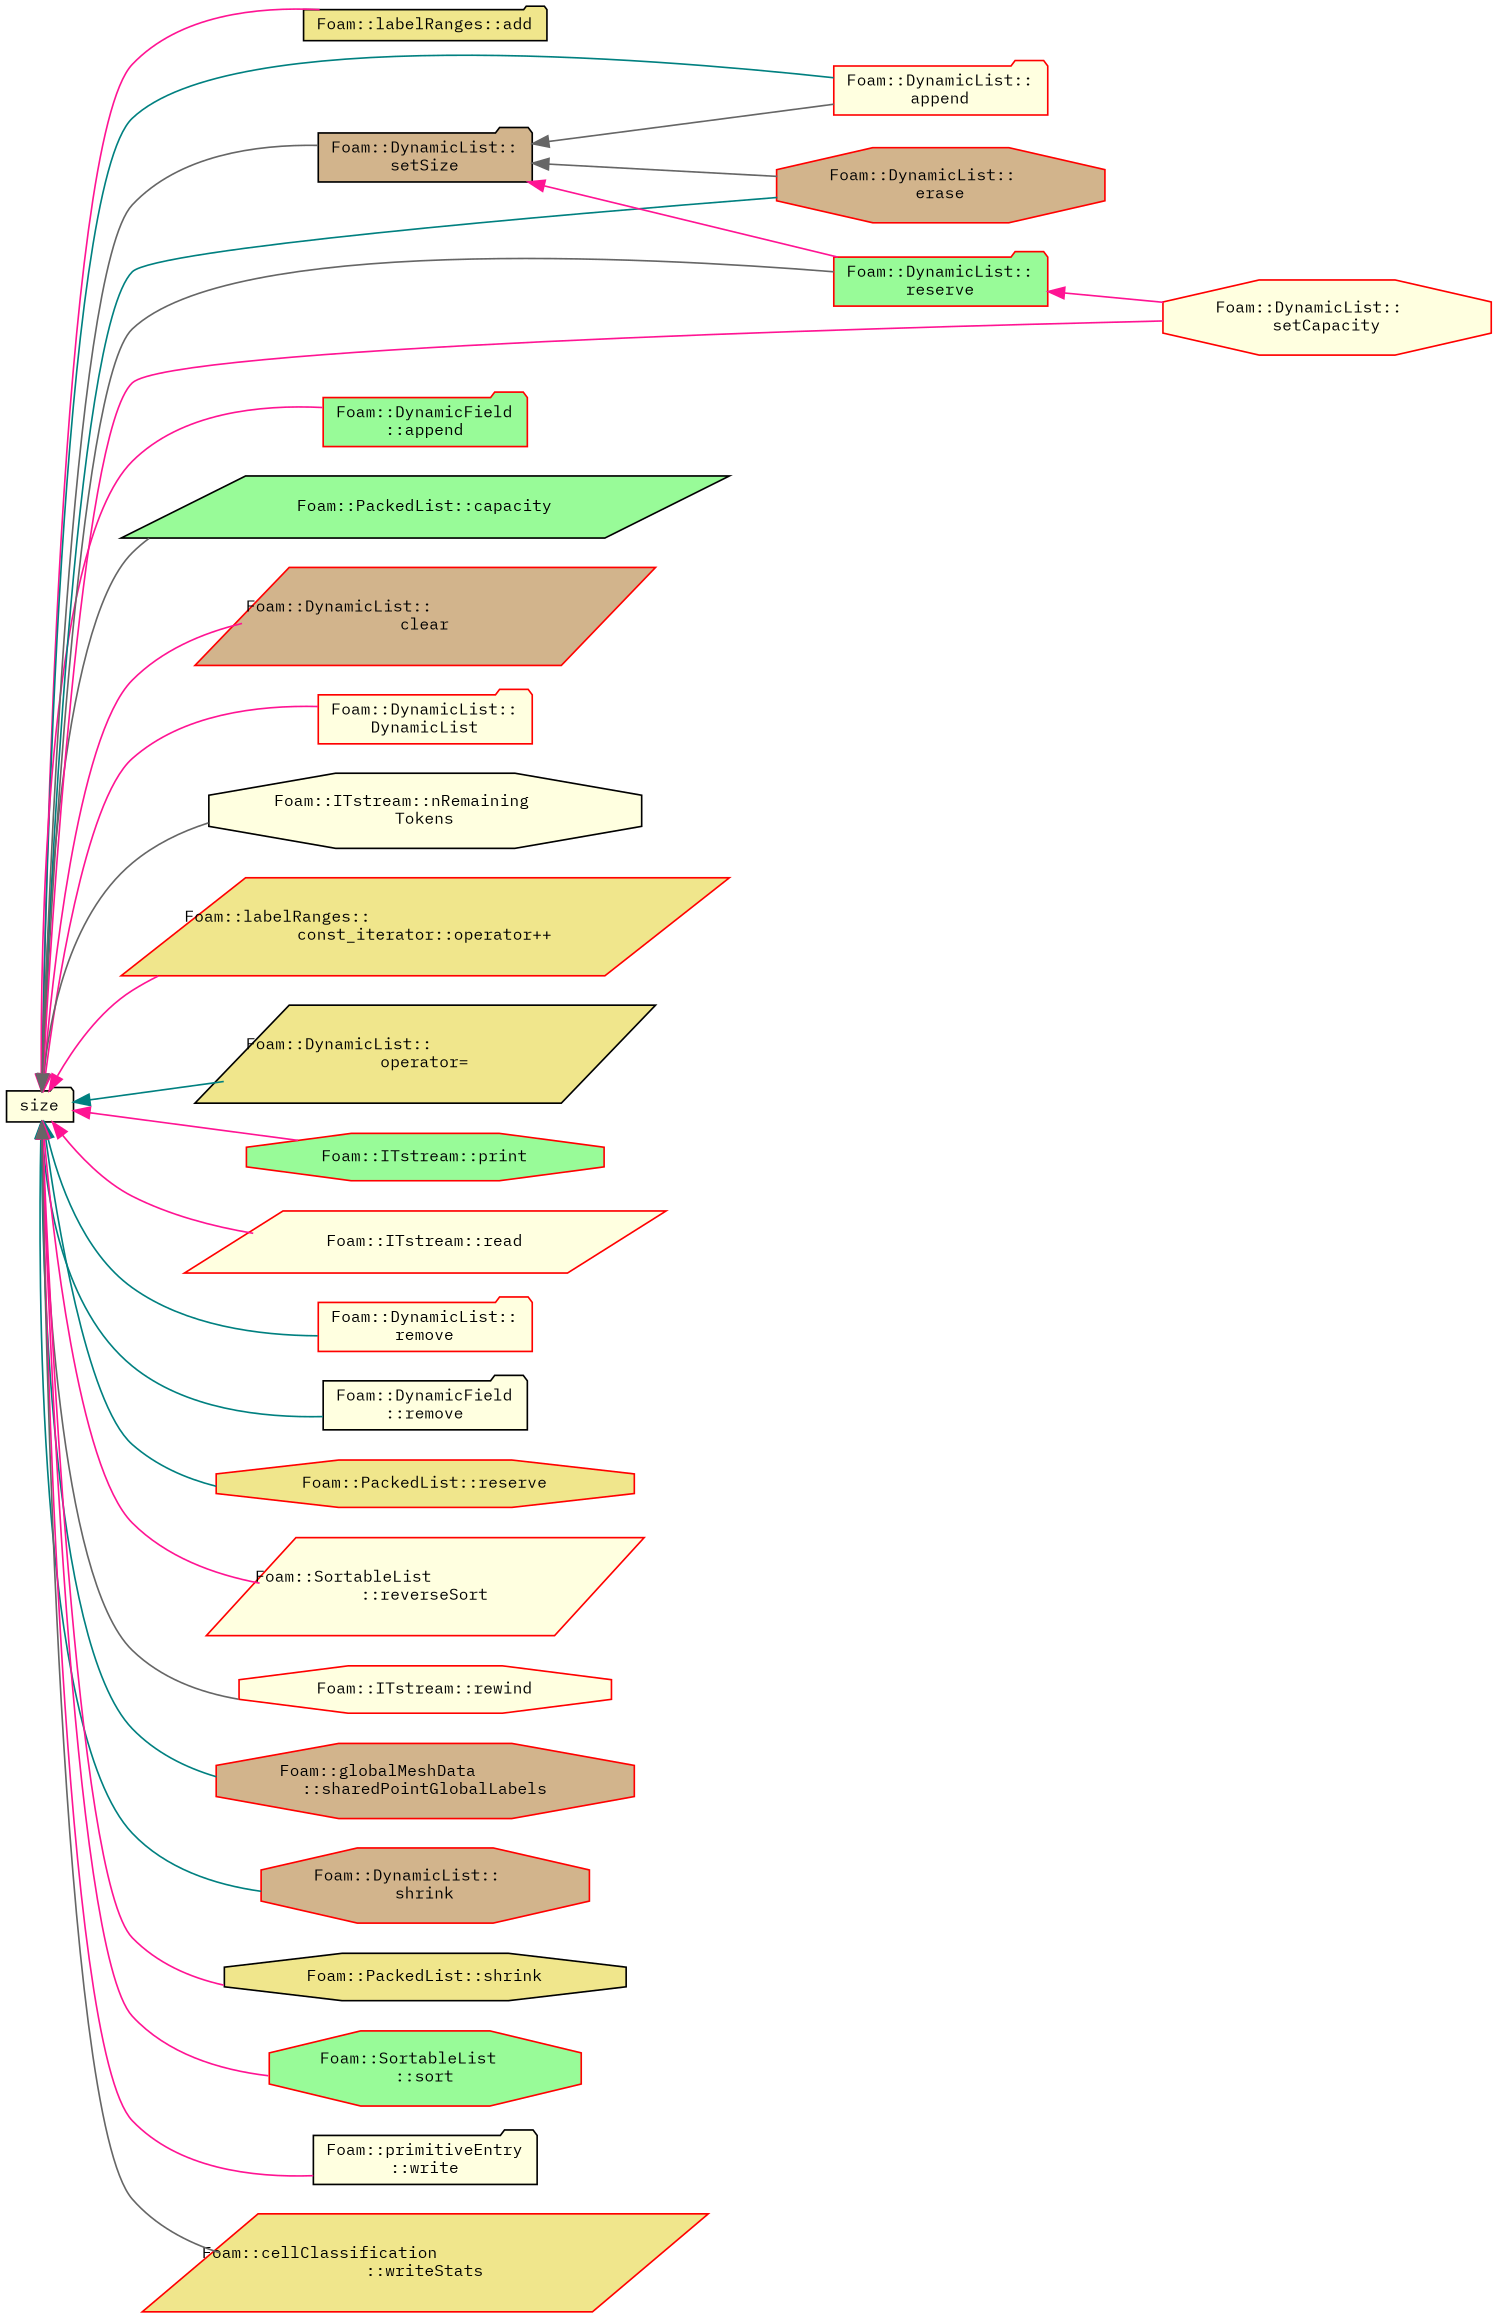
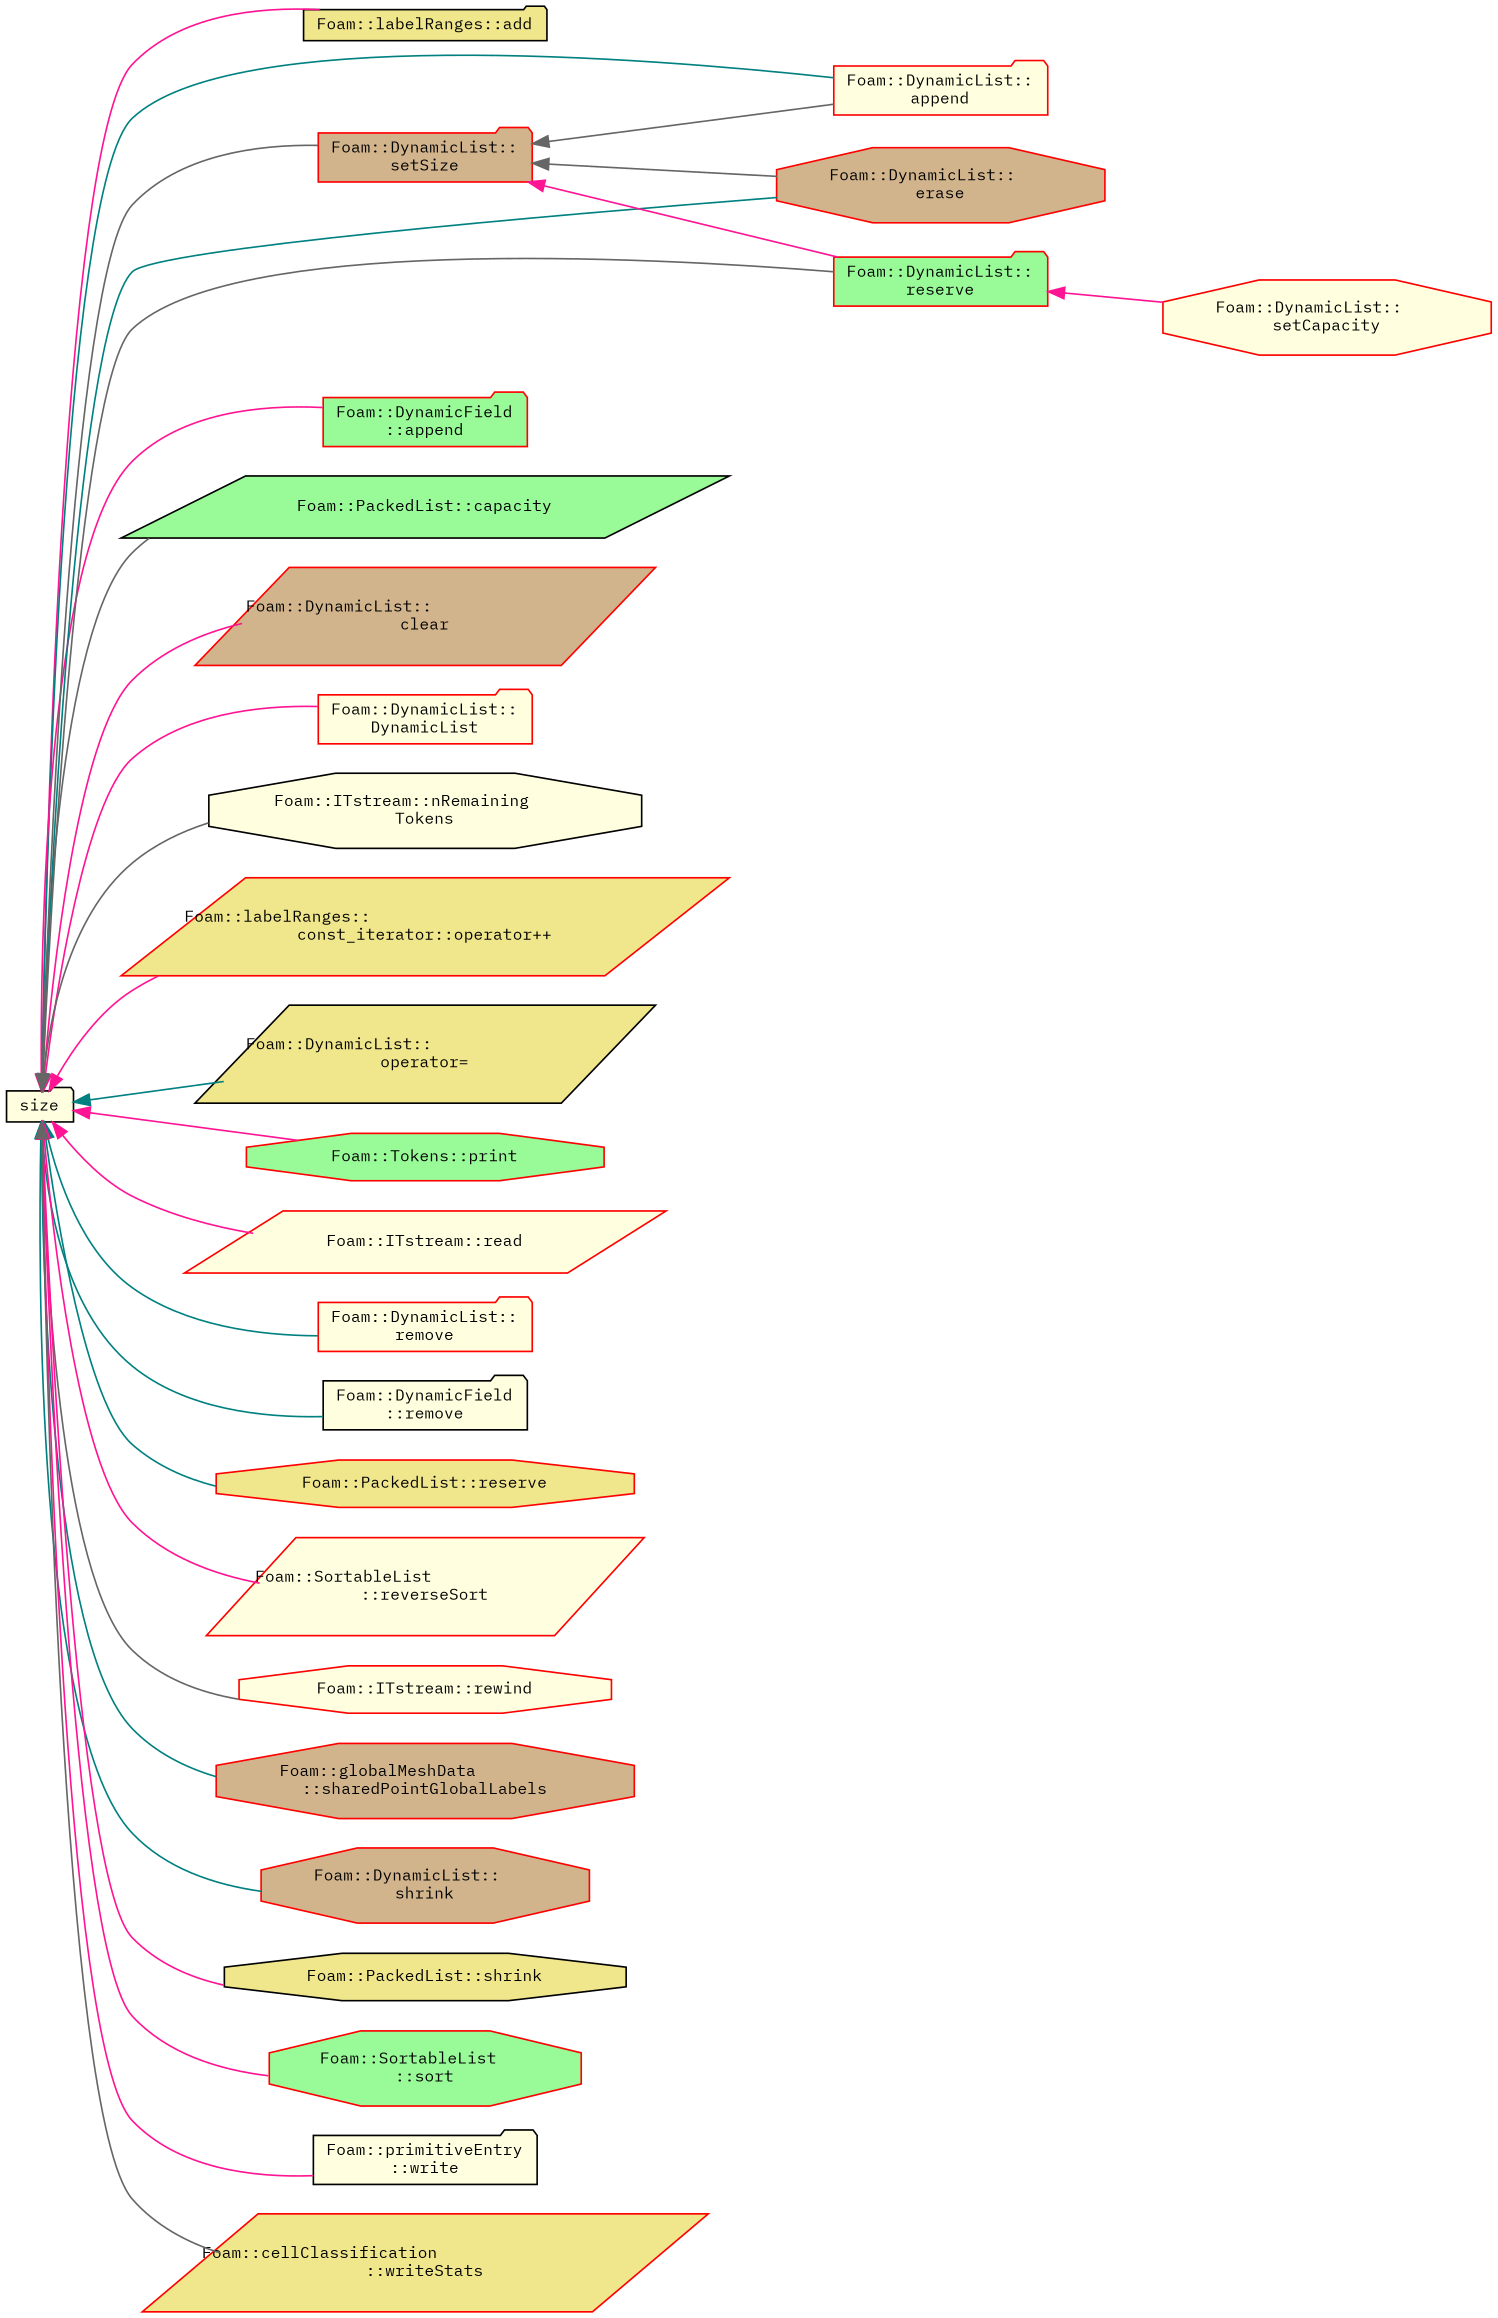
(425, 157) -> (425, 157)
(297, 357) -> none
(425, 1157) -> (425, 1157)
